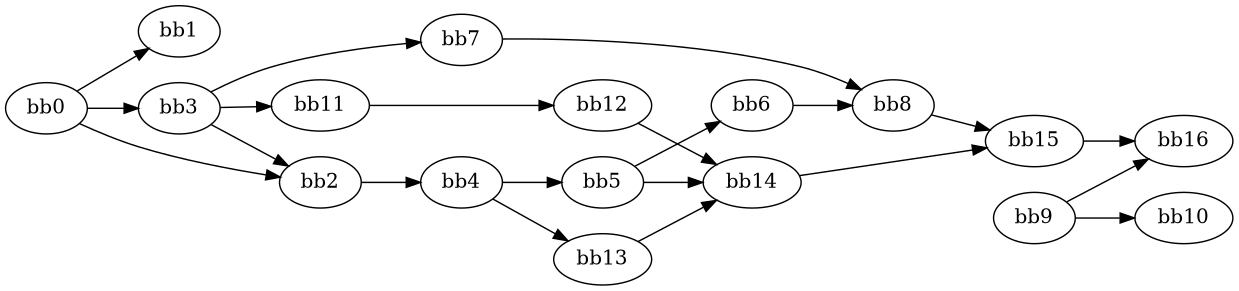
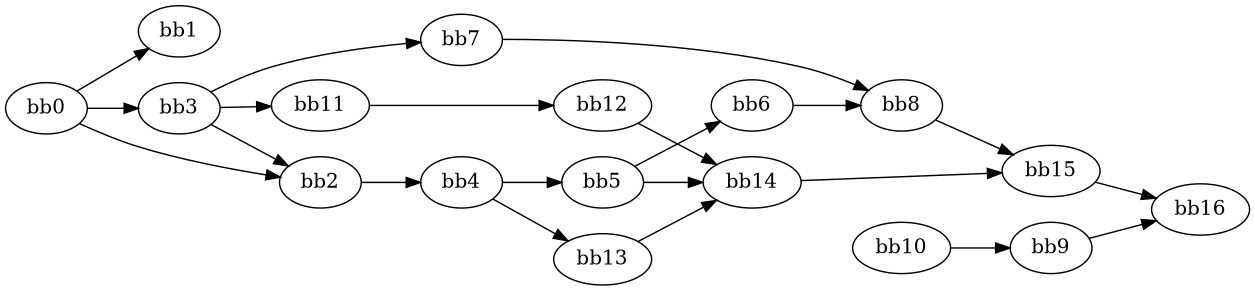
(1098, 218) -> (973, 248)
